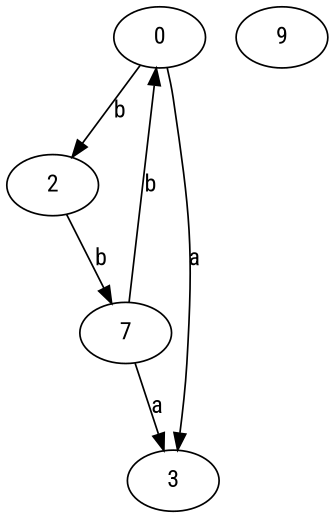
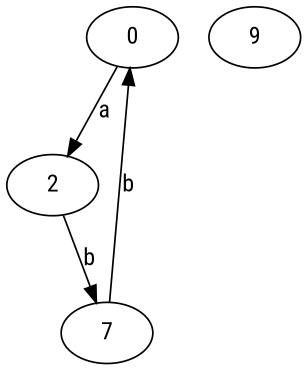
(120, 111) -> (104, 111)
(173, 481) -> none
